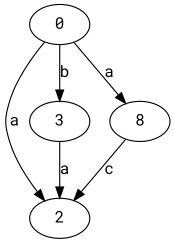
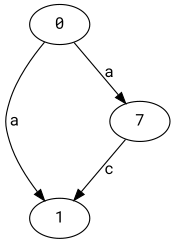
(60, 121) -> none
(140, 121) -> (140, 121)
(60, 218) -> (60, 218)
